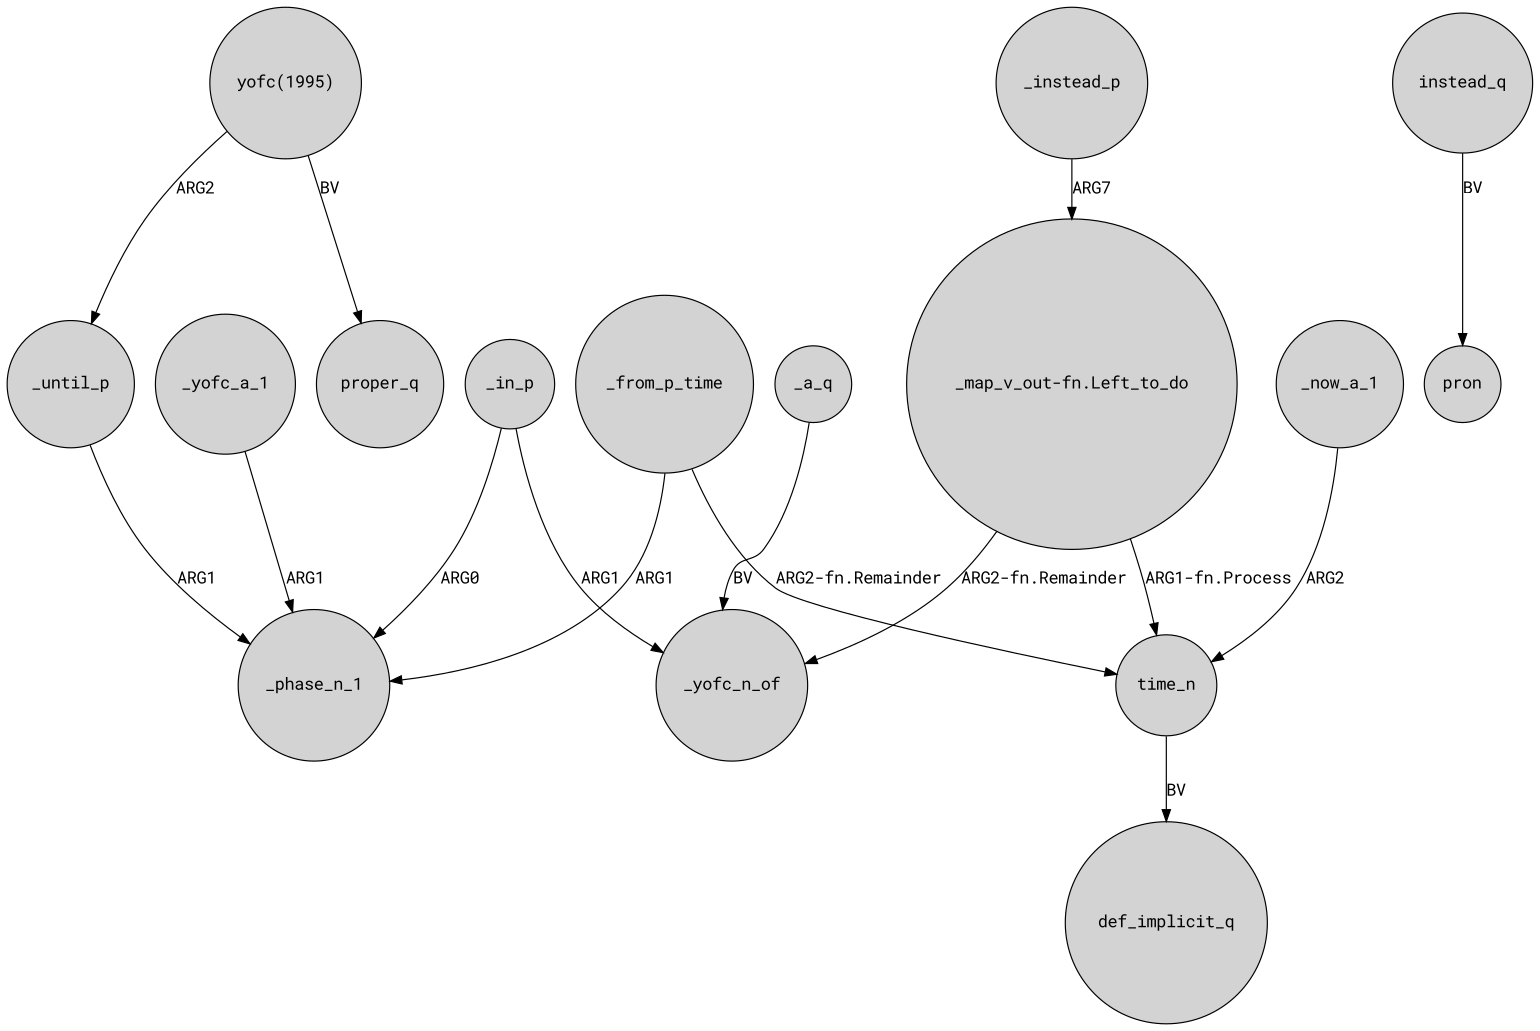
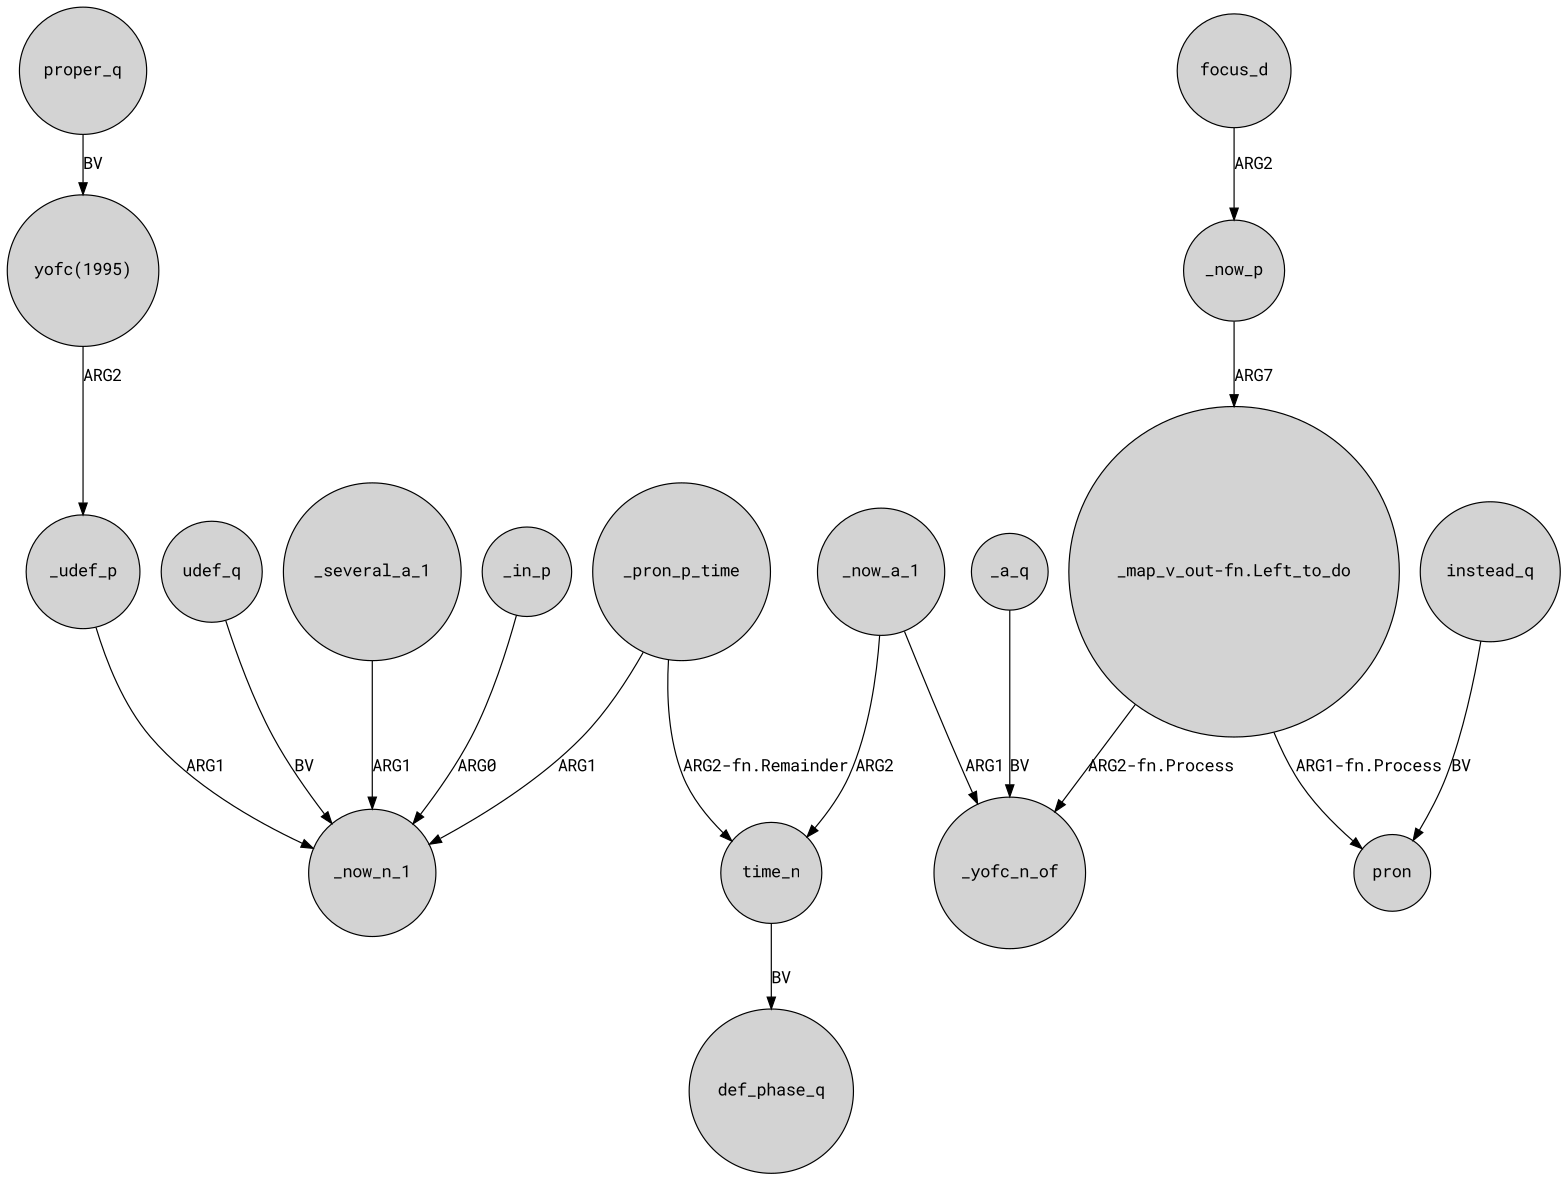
none -> (1234, 71)
(1072, 83) -> (1234, 271)
(333, 234) -> (83, 159)
(71, 384) -> (83, 572)
(225, 384) -> (372, 572)
(665, 384) -> (682, 572)
(558, 555) -> (938, 712)
none -> (212, 572)
(1044, 579) -> (1161, 767)
(1143, 581) -> (1306, 792)
(314, 685) -> (372, 873)
(1166, 923) -> (771, 1091)
